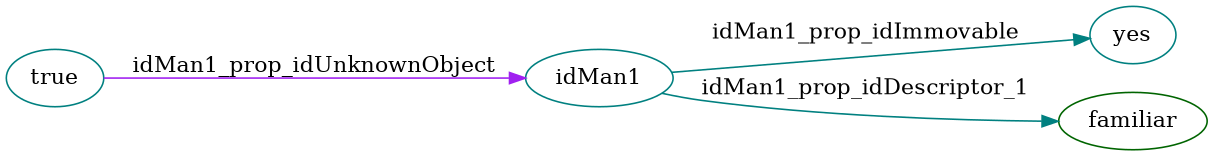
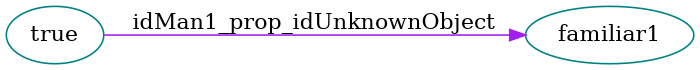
(1133, 35) -> none
(599, 78) -> (610, 35)
(1133, 121) -> none
